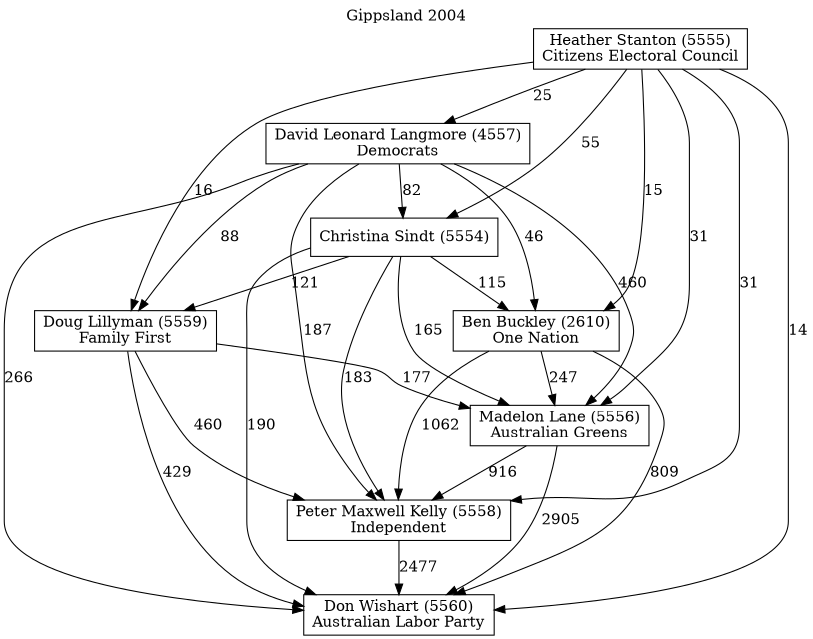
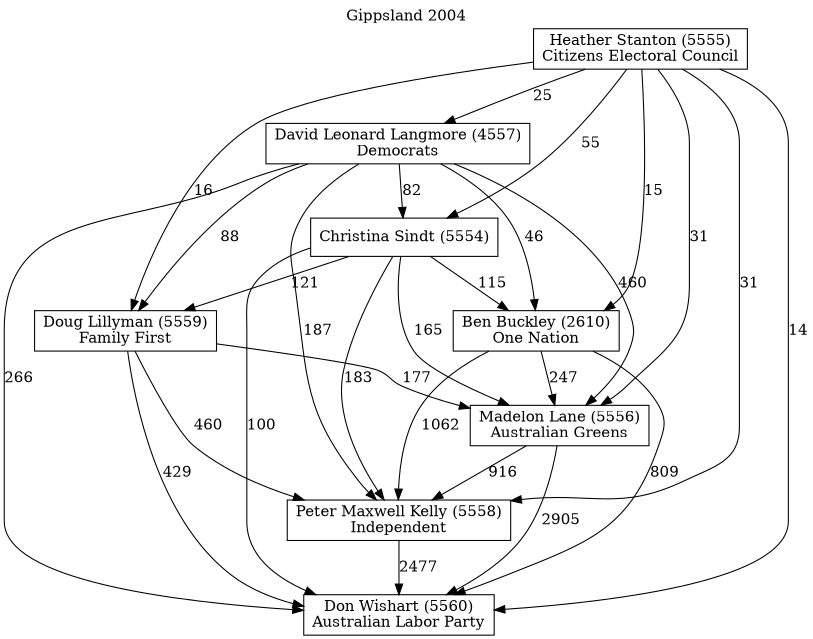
(262, 426) -> (262, 426)
